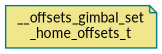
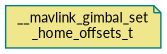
(81, 27) -> (83, 27)
